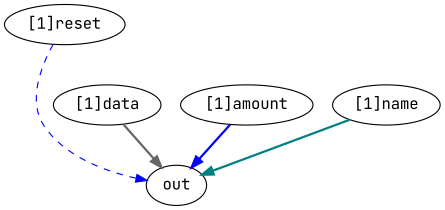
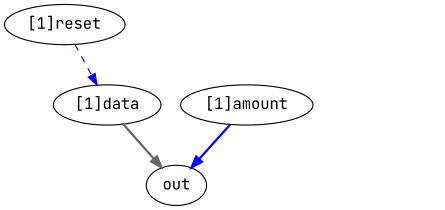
(386, 105) -> none
(51, 135) -> (83, 60)
